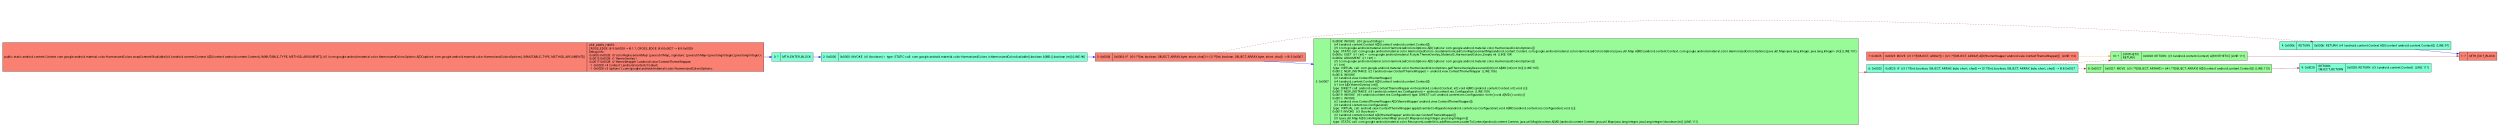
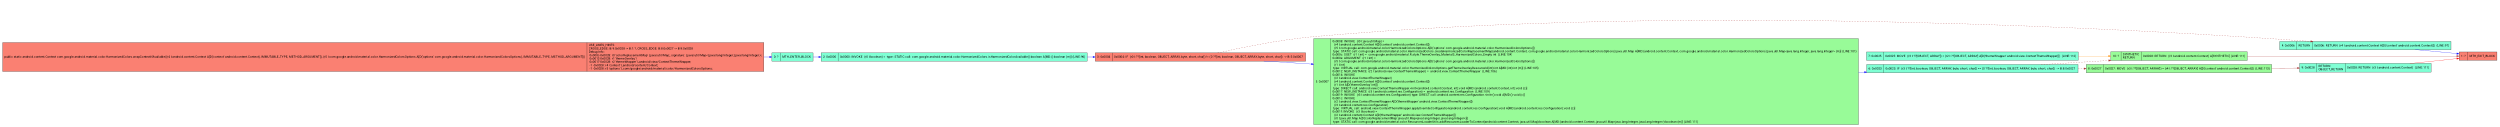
(1972, 56) -> (1972, 56)
none -> (2433, 61)
(1861, 72) -> (1861, 72)
